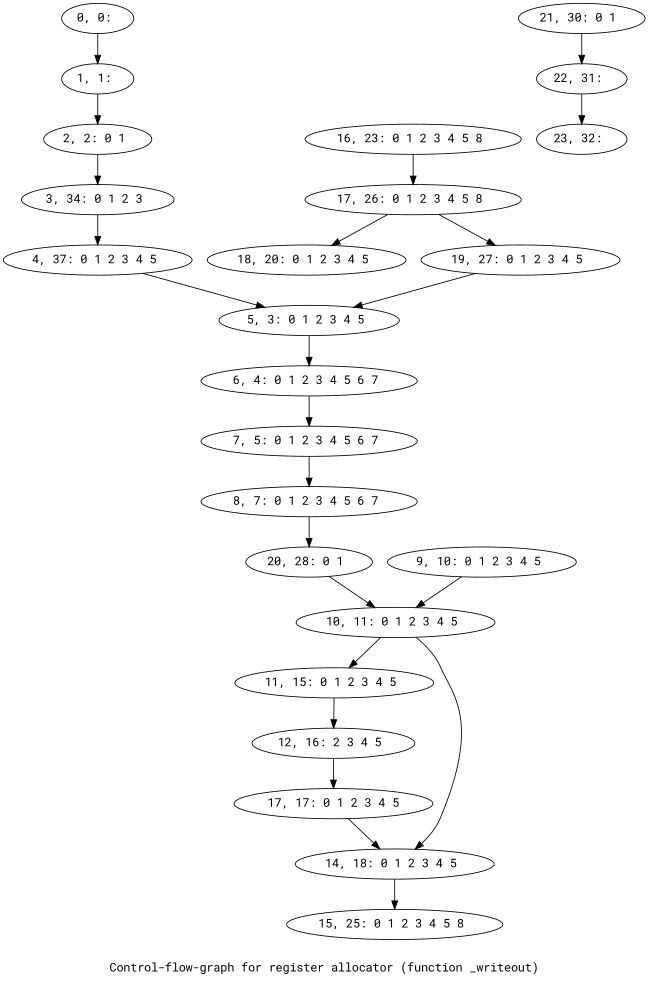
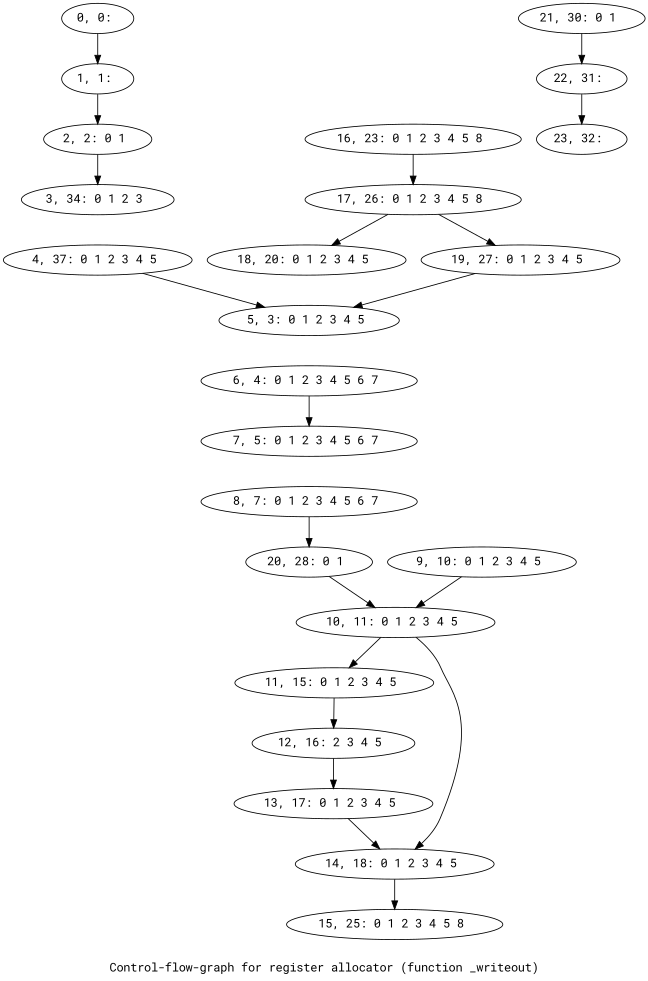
(98, 226) -> none
(309, 347) -> none
(309, 467) -> none
(333, 804) -> (333, 804)
